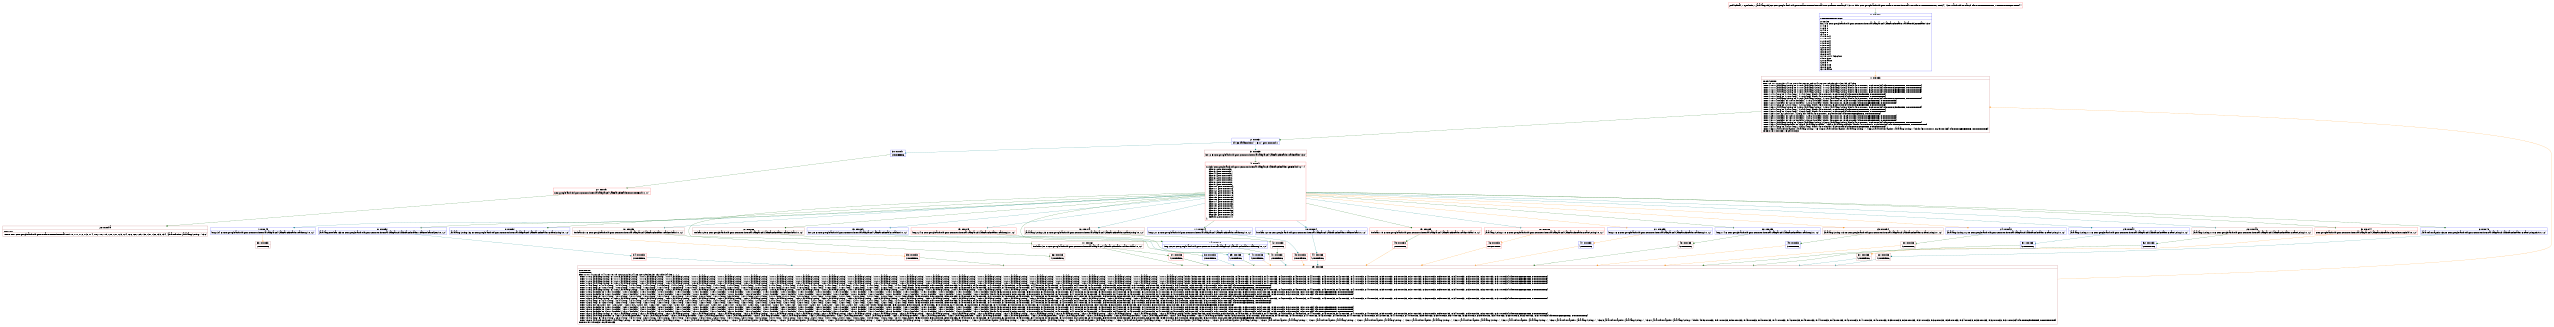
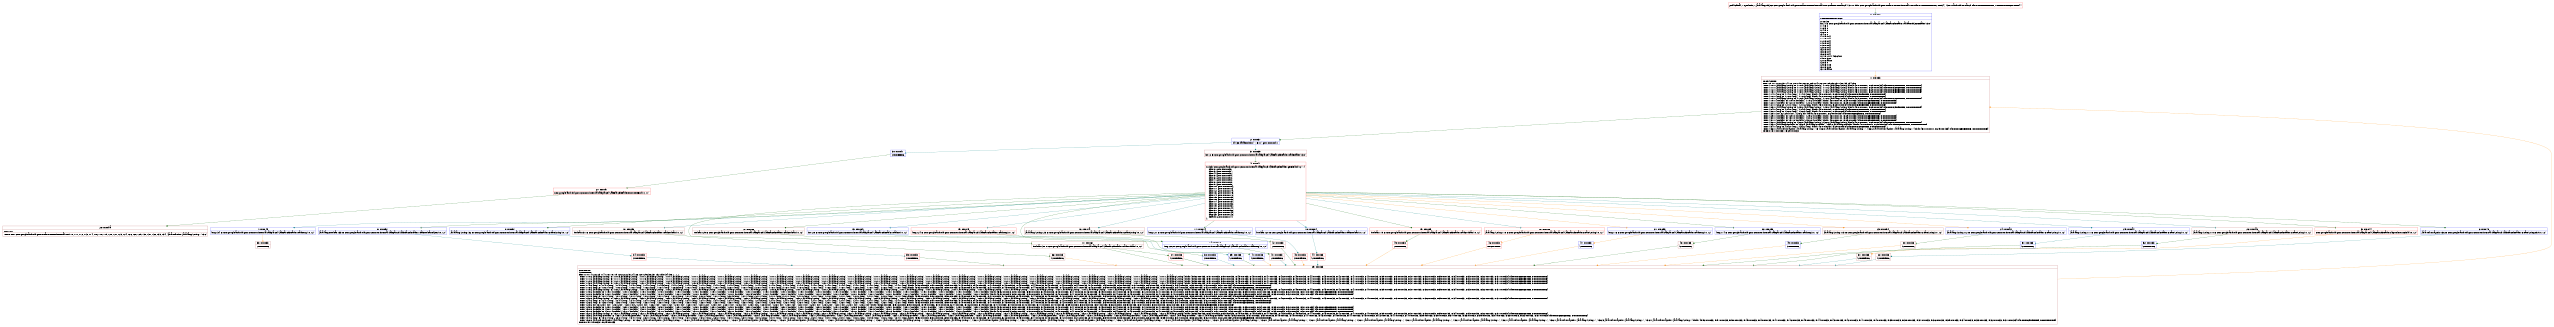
(726, 246) -> (726, 246)
(1277, 250) -> (1288, 256)
none -> (1090, 262)
